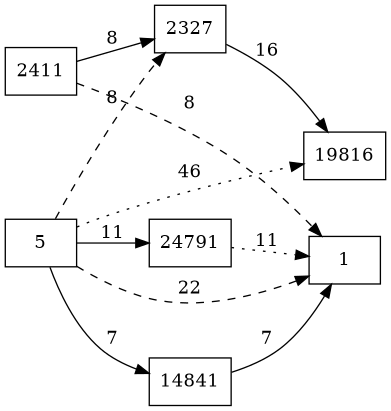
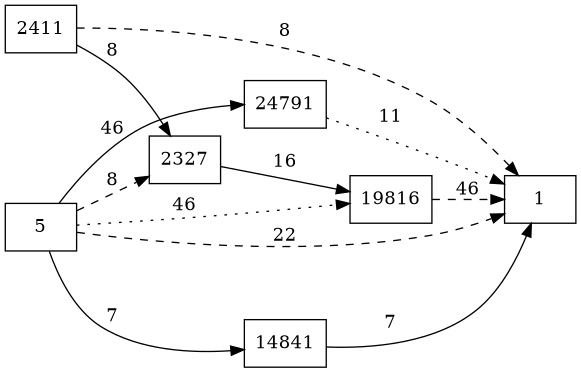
none -> (461, 199)
(113, 233) -> (113, 129)
